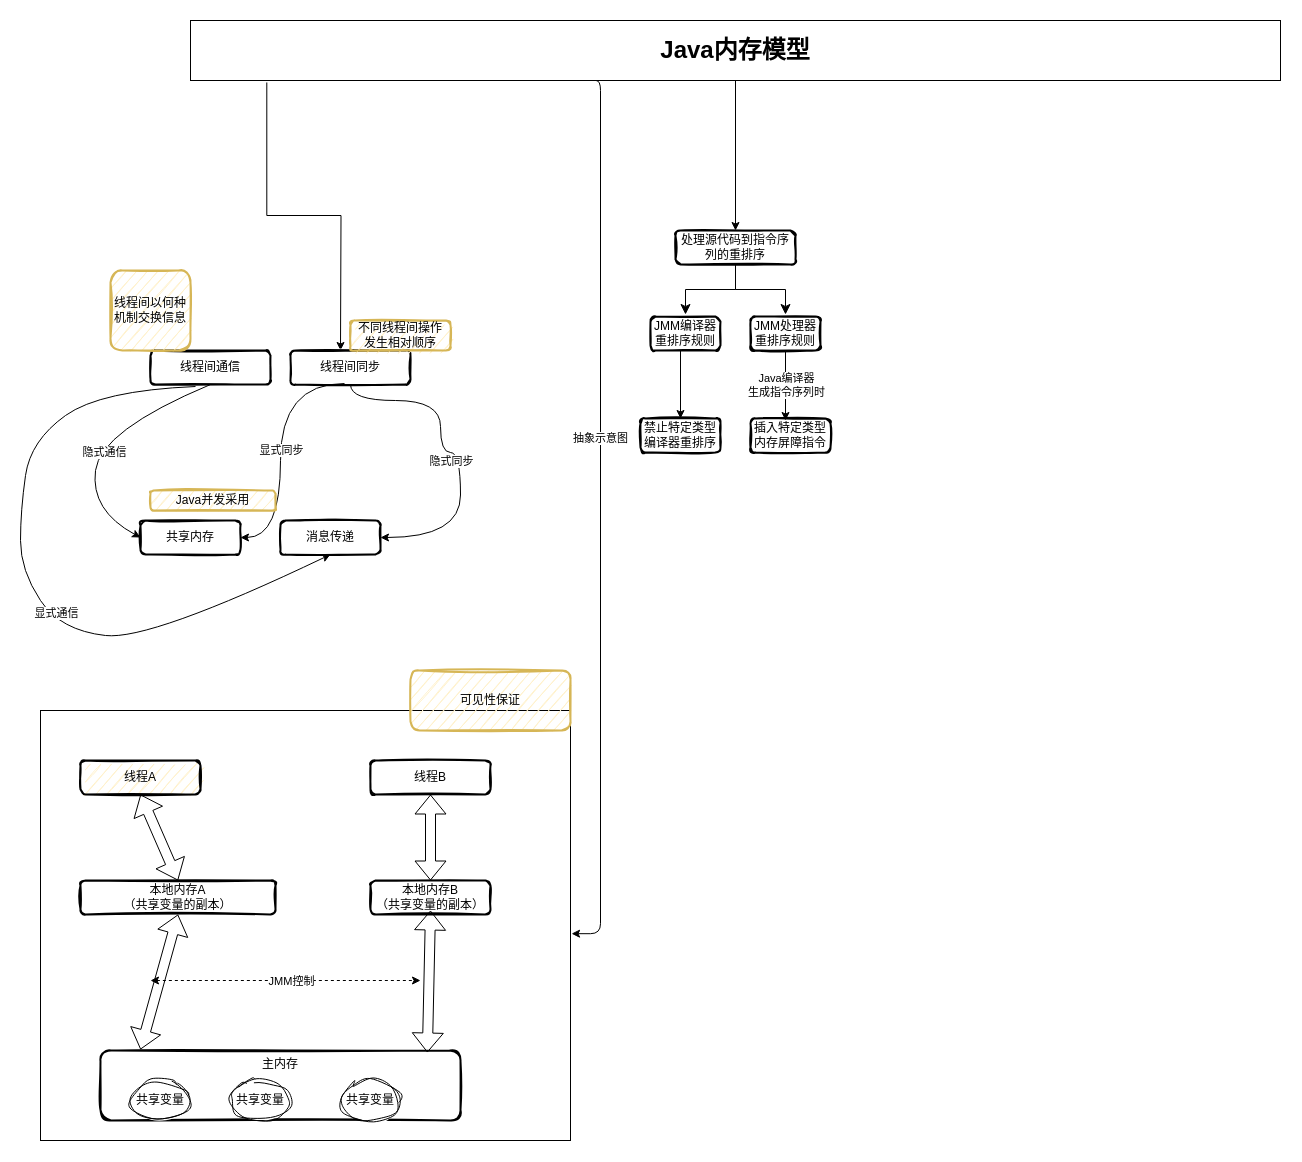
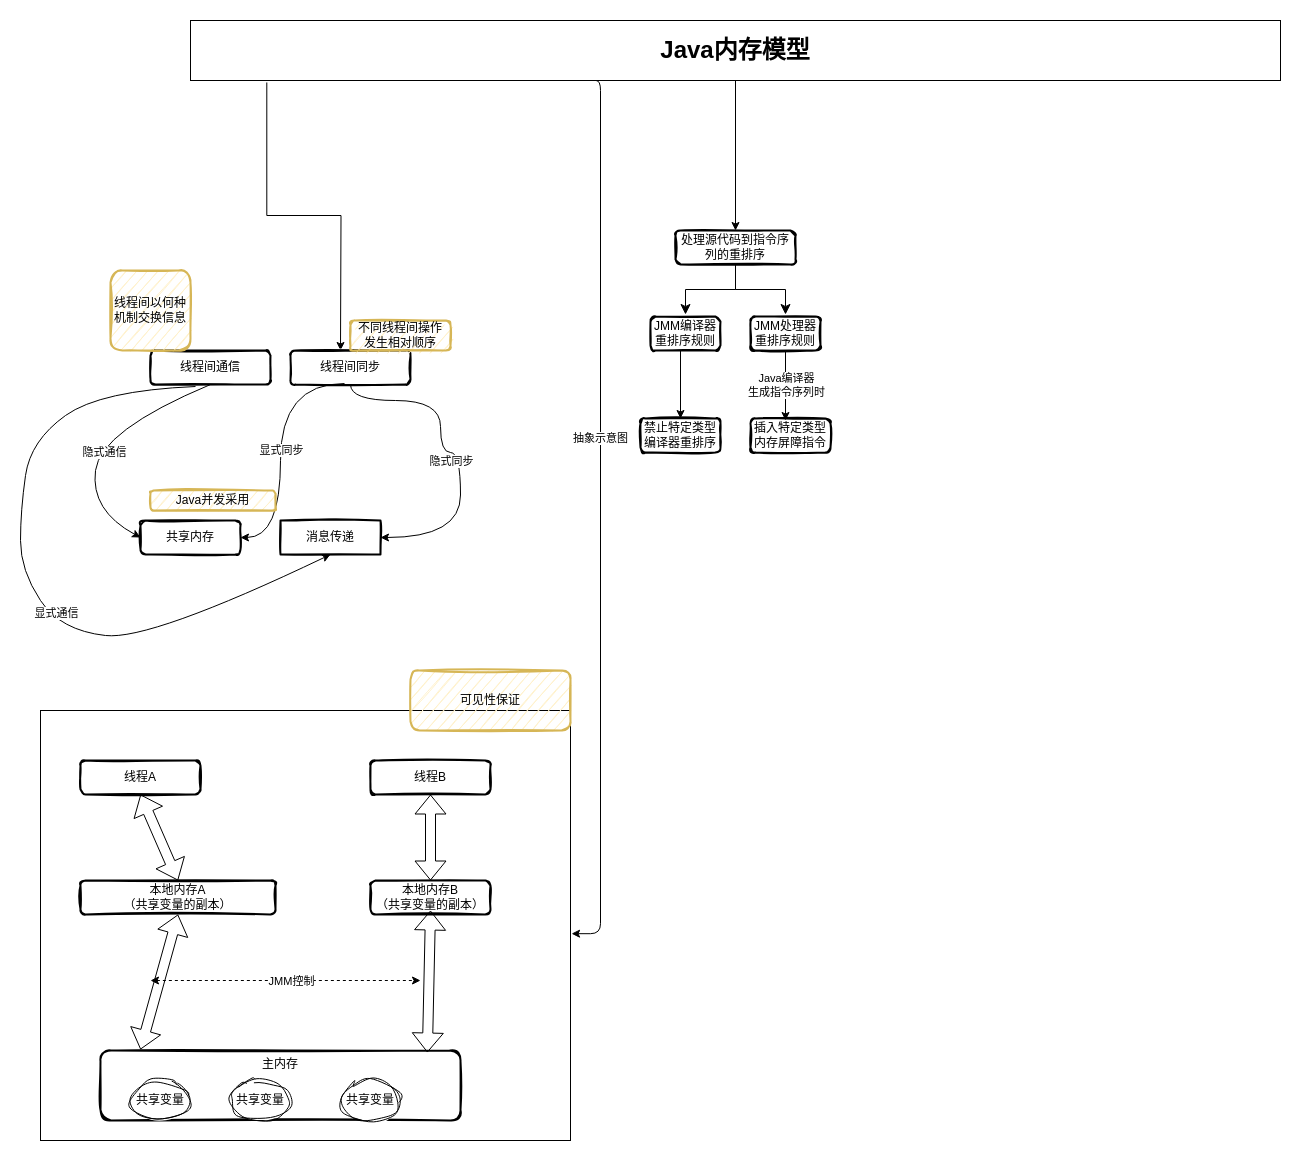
(331, 538) -> (331, 538)
(141, 778) -> (141, 778)
